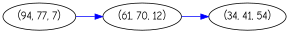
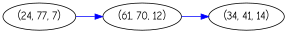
(39, 17) -> (39, 17)
(247, 17) -> (246, 17)
